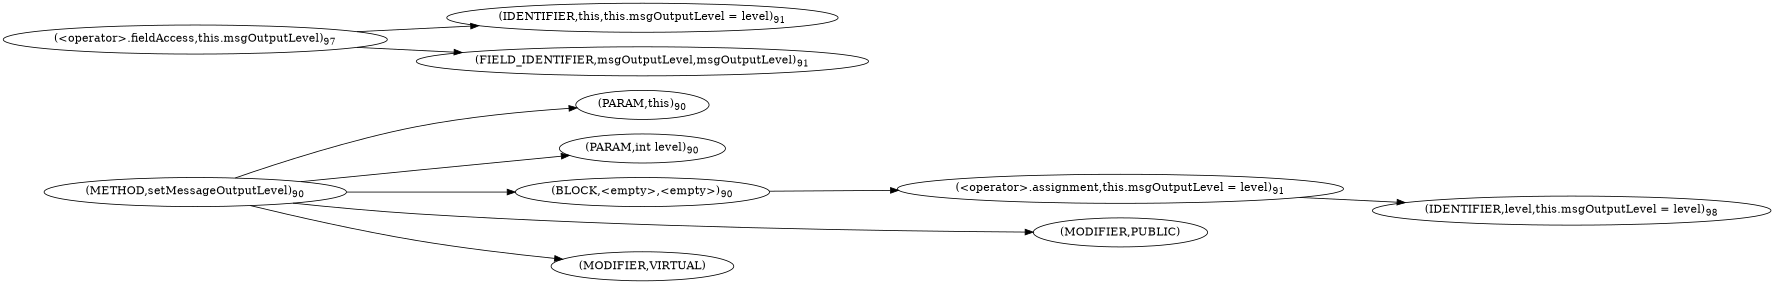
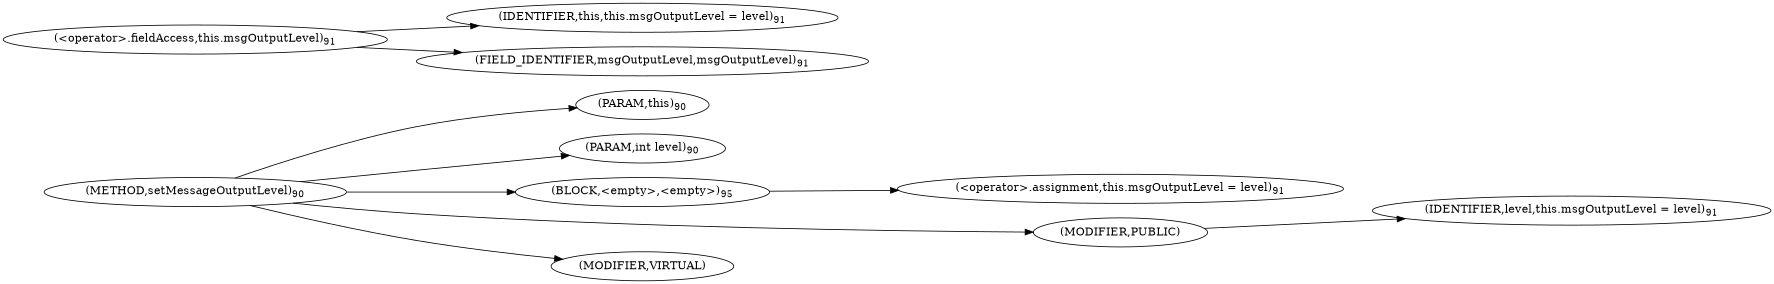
(330, 38) -> (330, 38)
(727, 191) -> (727, 191)
(1348, 200) -> (1301, 224)
(1712, 209) -> (1712, 209)
